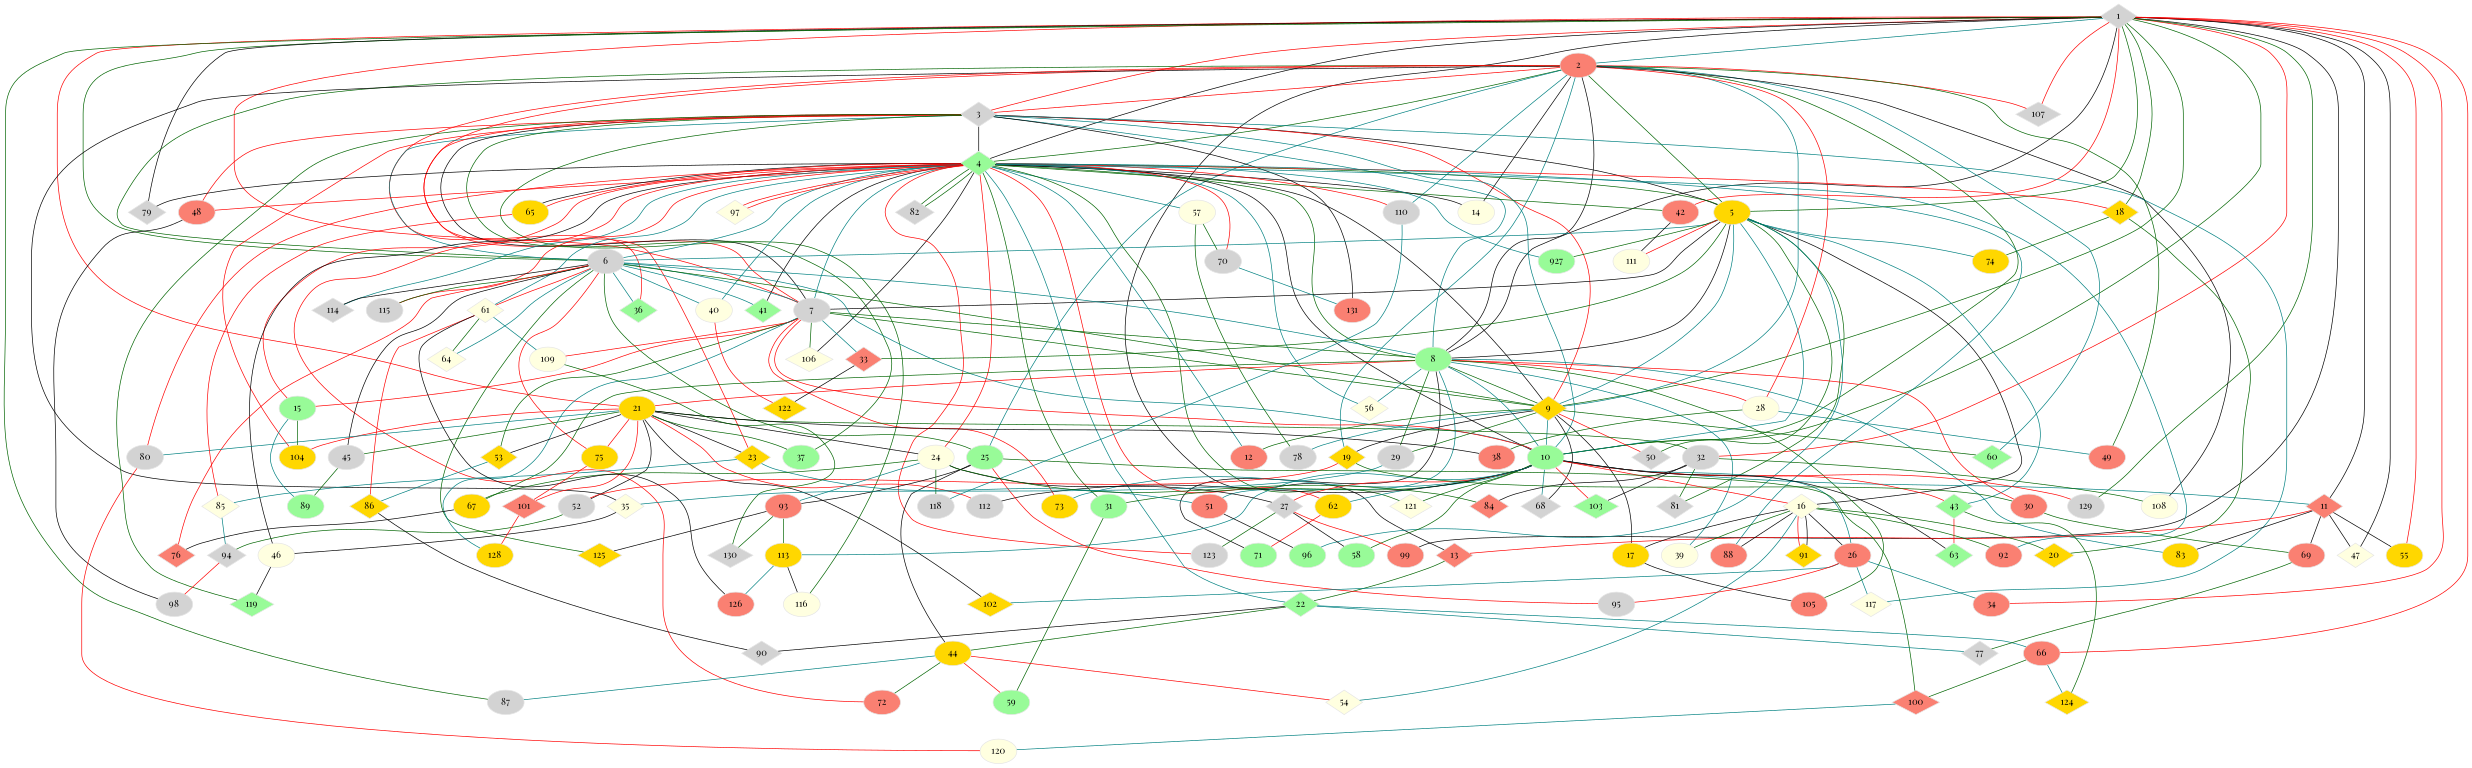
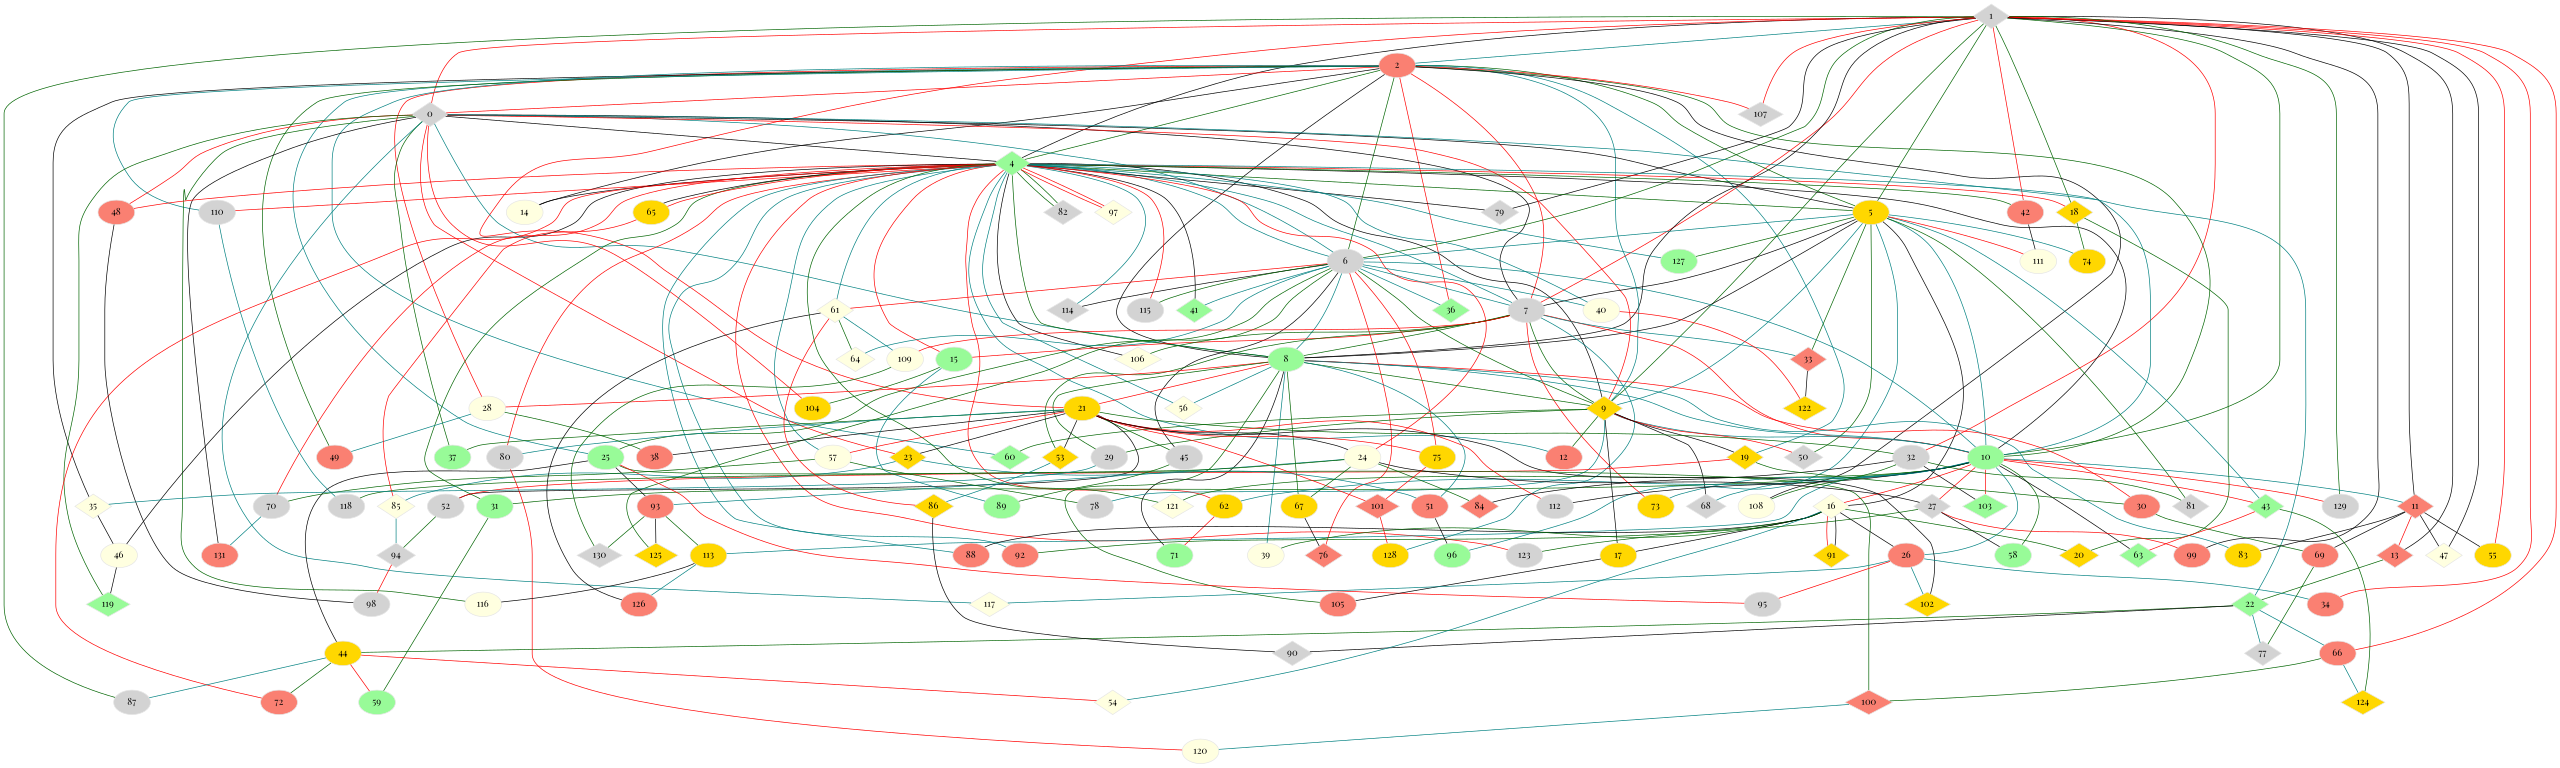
(979, 114) -> (430, 114)
(1556, 261) -> (1679, 261)
(464, 419) -> (957, 431)
